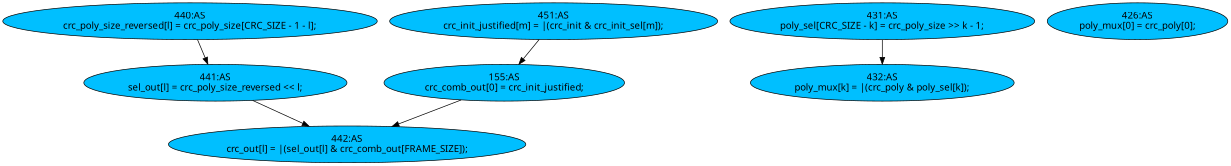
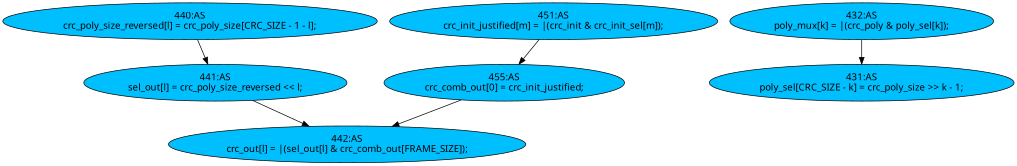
(1138, 21) -> none
(882, 49) -> (862, 49)
(504, 83) -> (504, 83)
